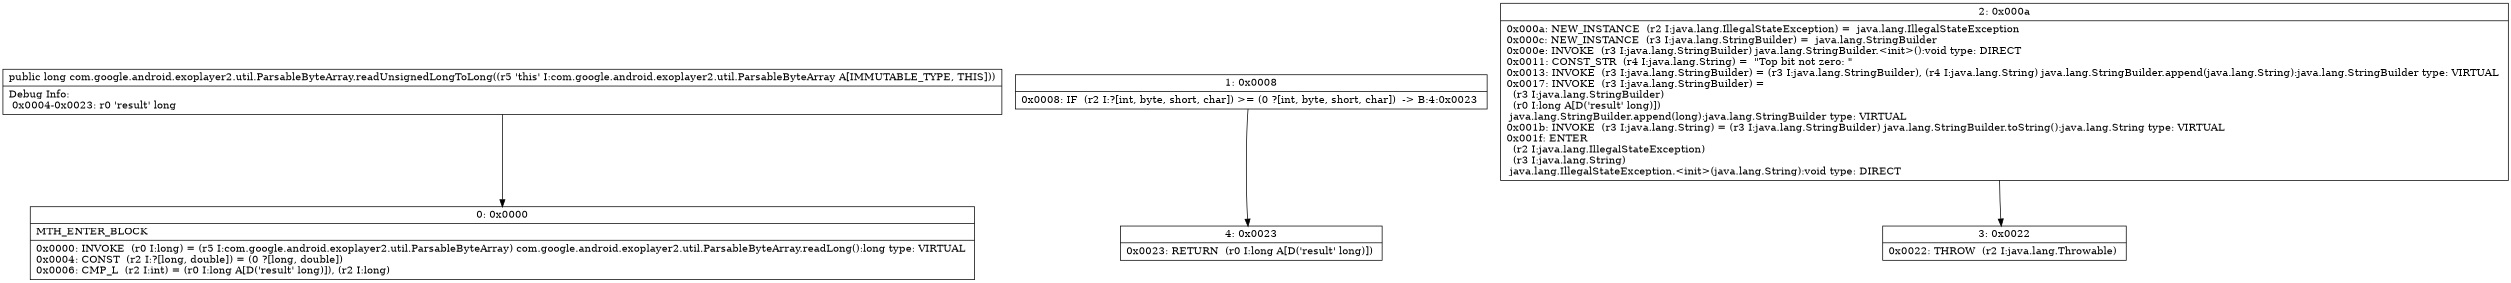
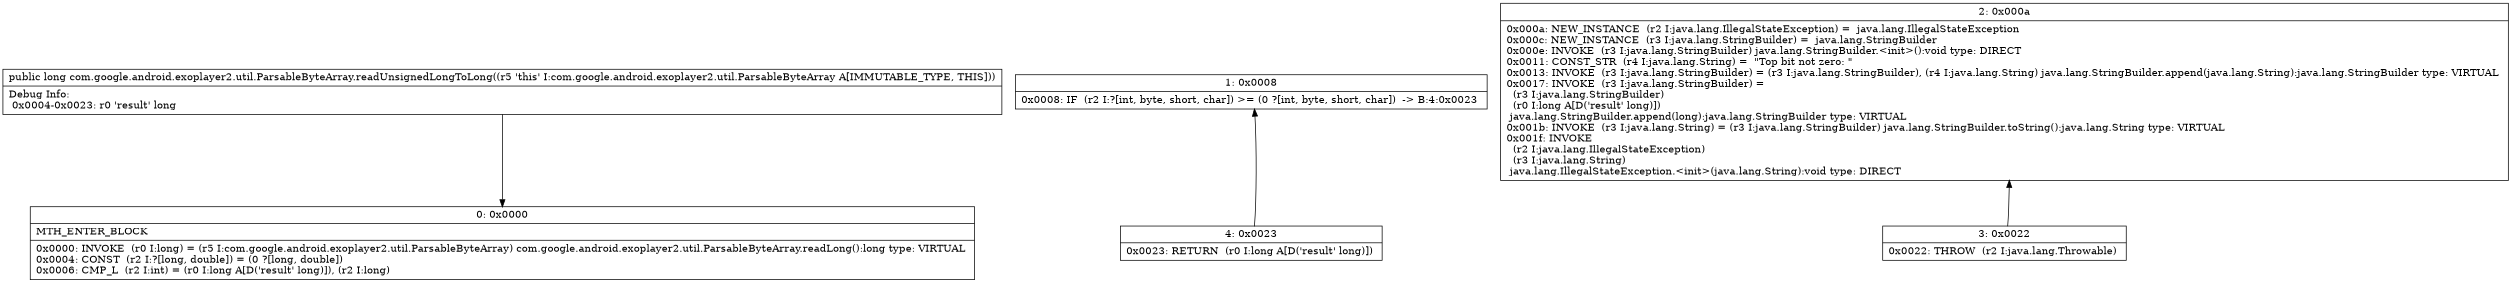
(1551, 139) -> (1553, 139)
(1246, 164) -> (1256, 171)
(2000, 200) -> (2009, 207)
